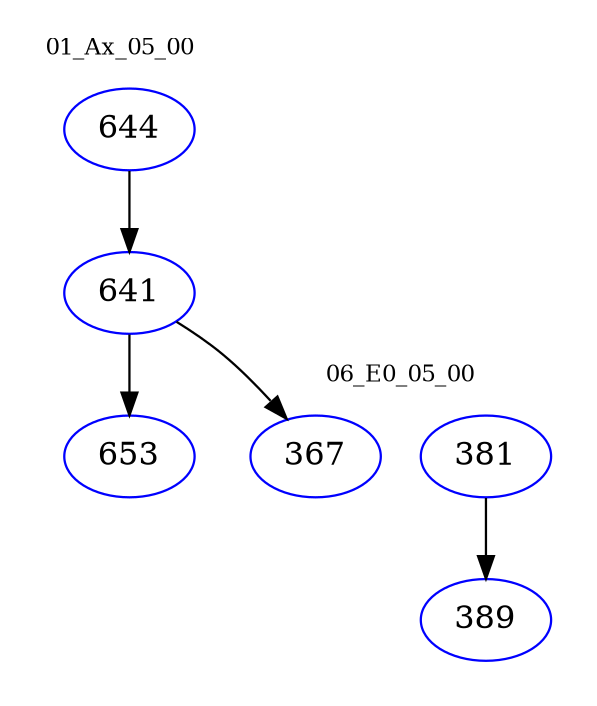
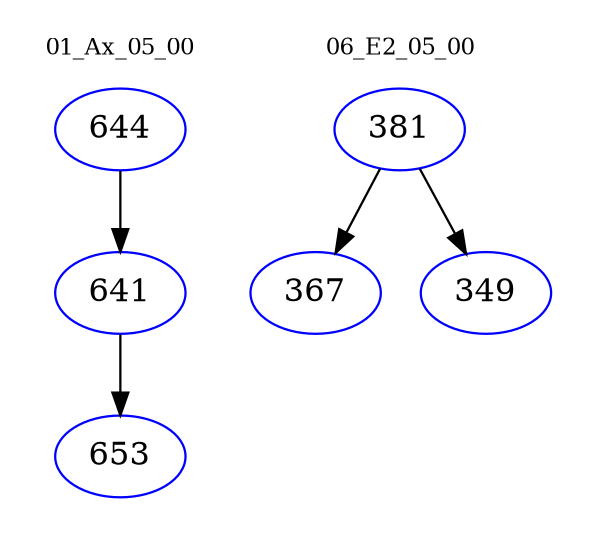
(247, 376) -> (363, 201)
(401, 376) -> (401, 49)
(486, 620) -> (486, 293)
